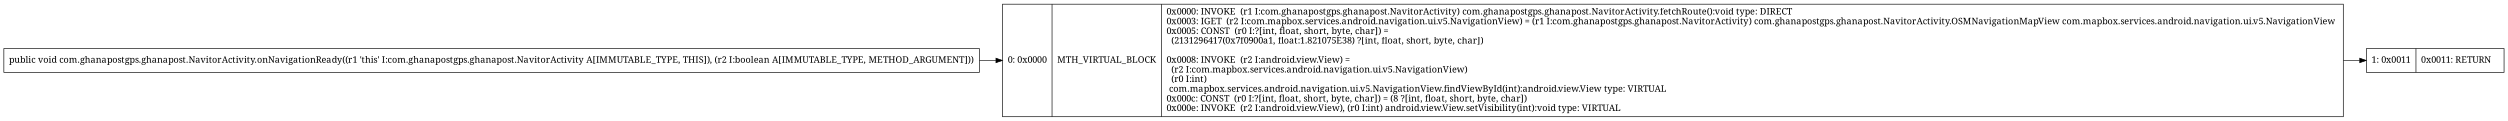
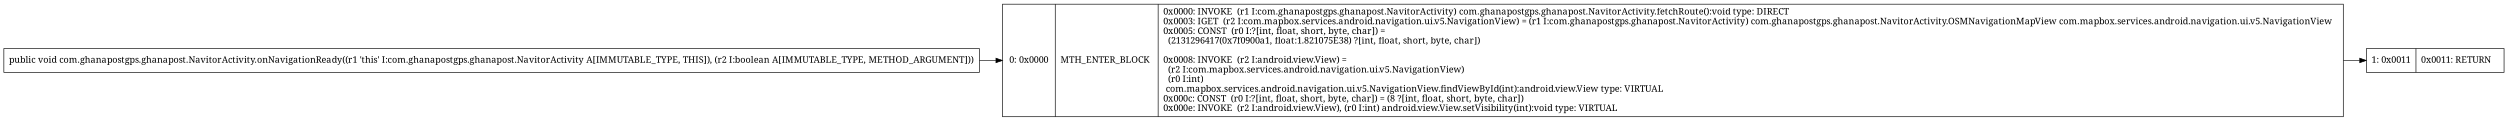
(1107, 60) -> (1105, 60)
